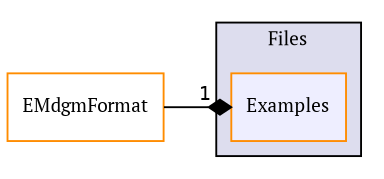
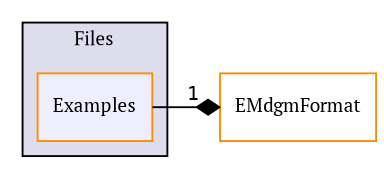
(186, 107) -> (179, 107)
